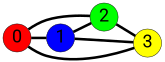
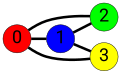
(126, 30) -> none
